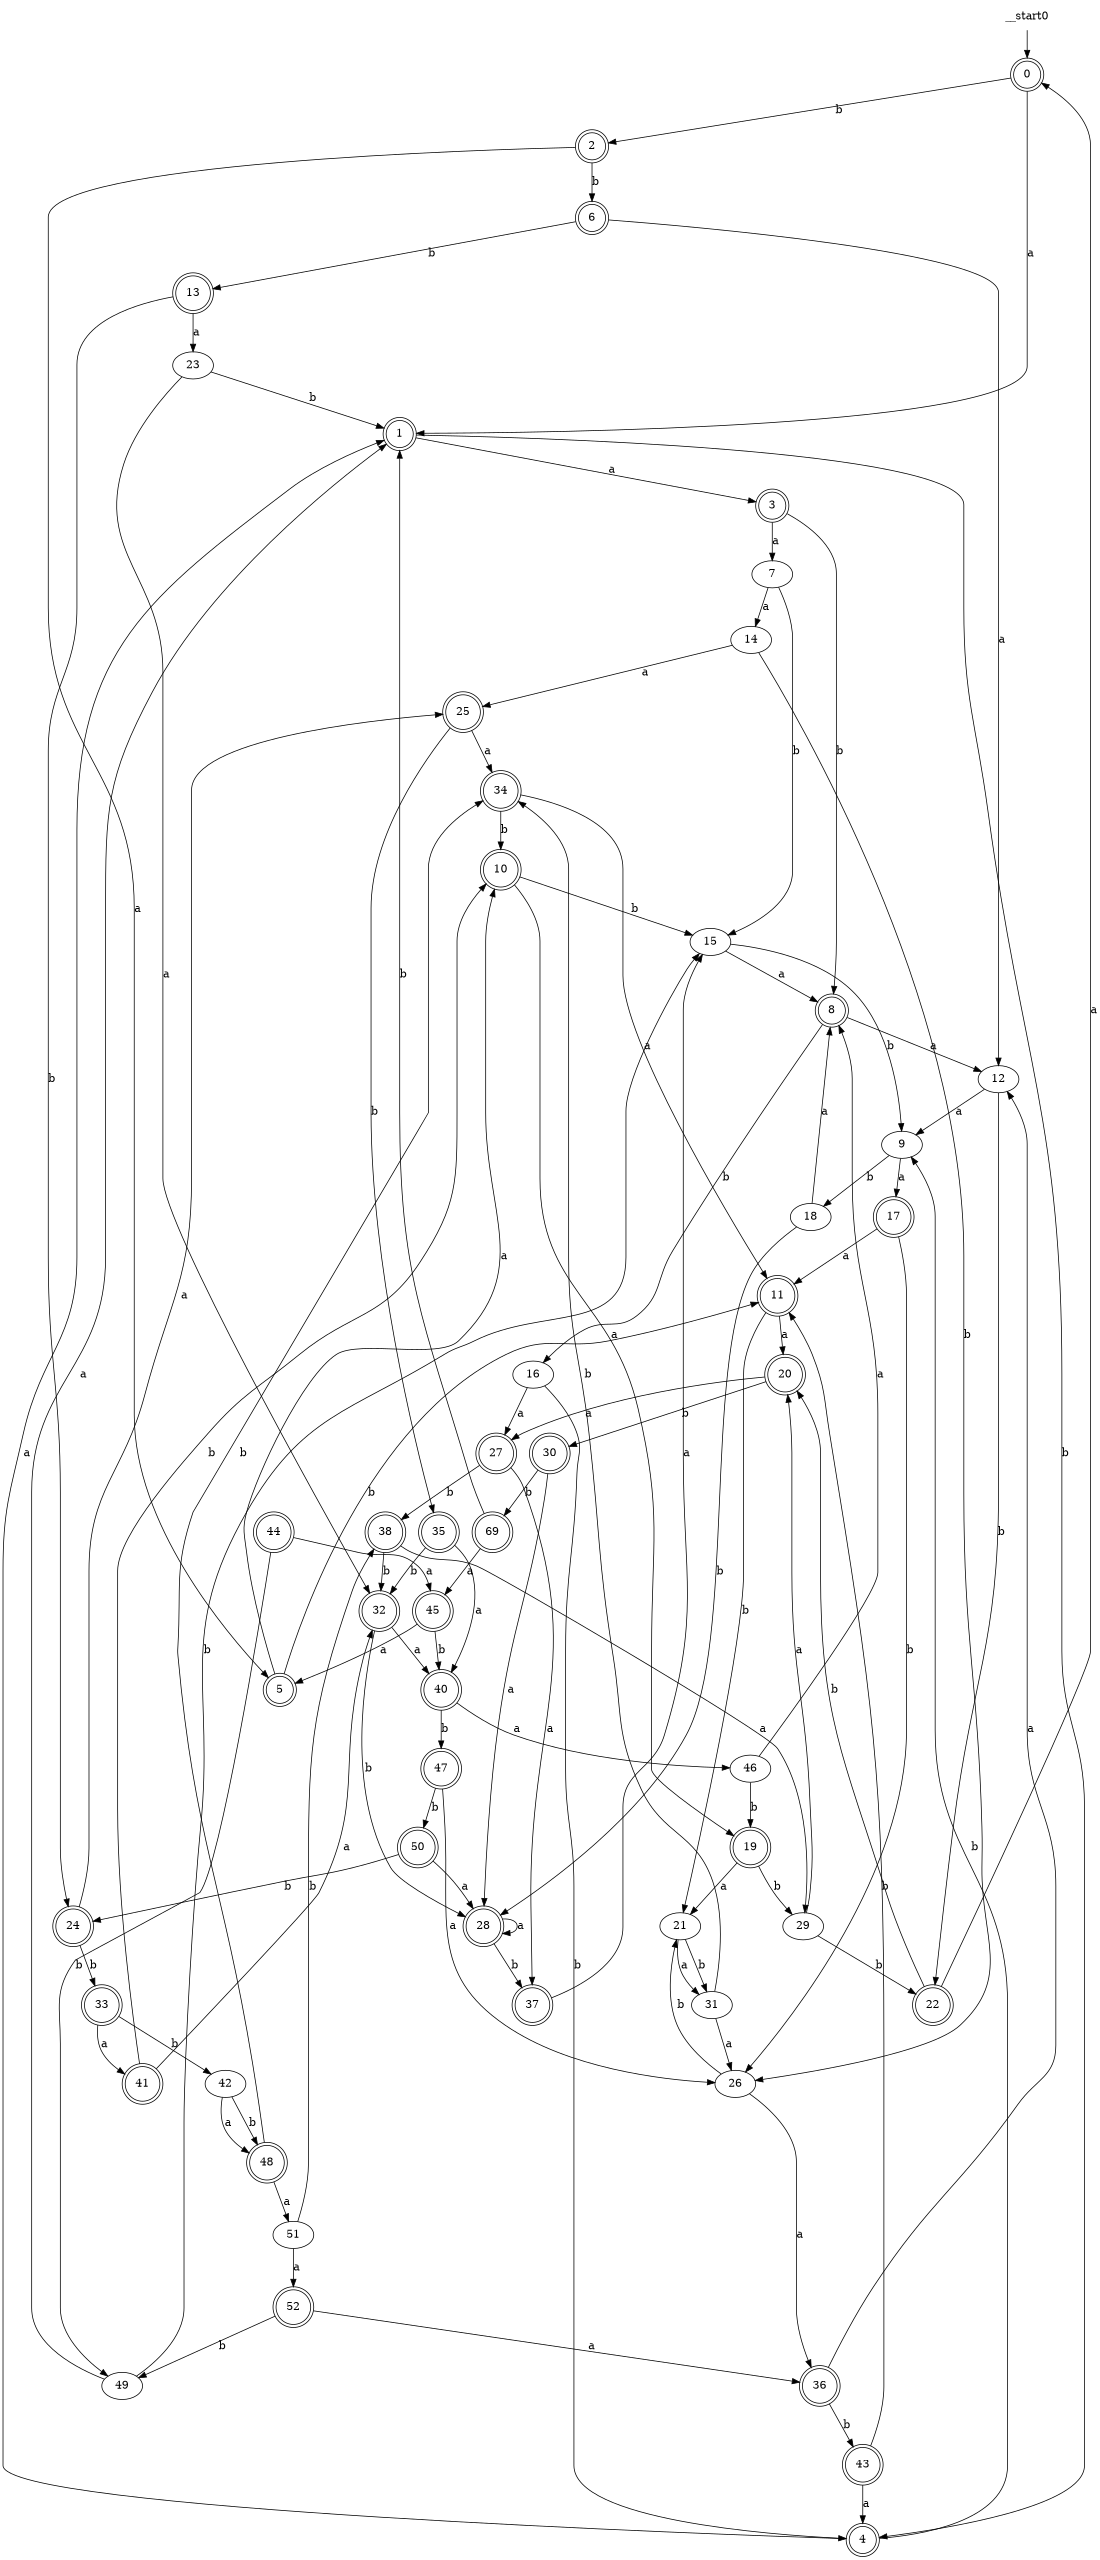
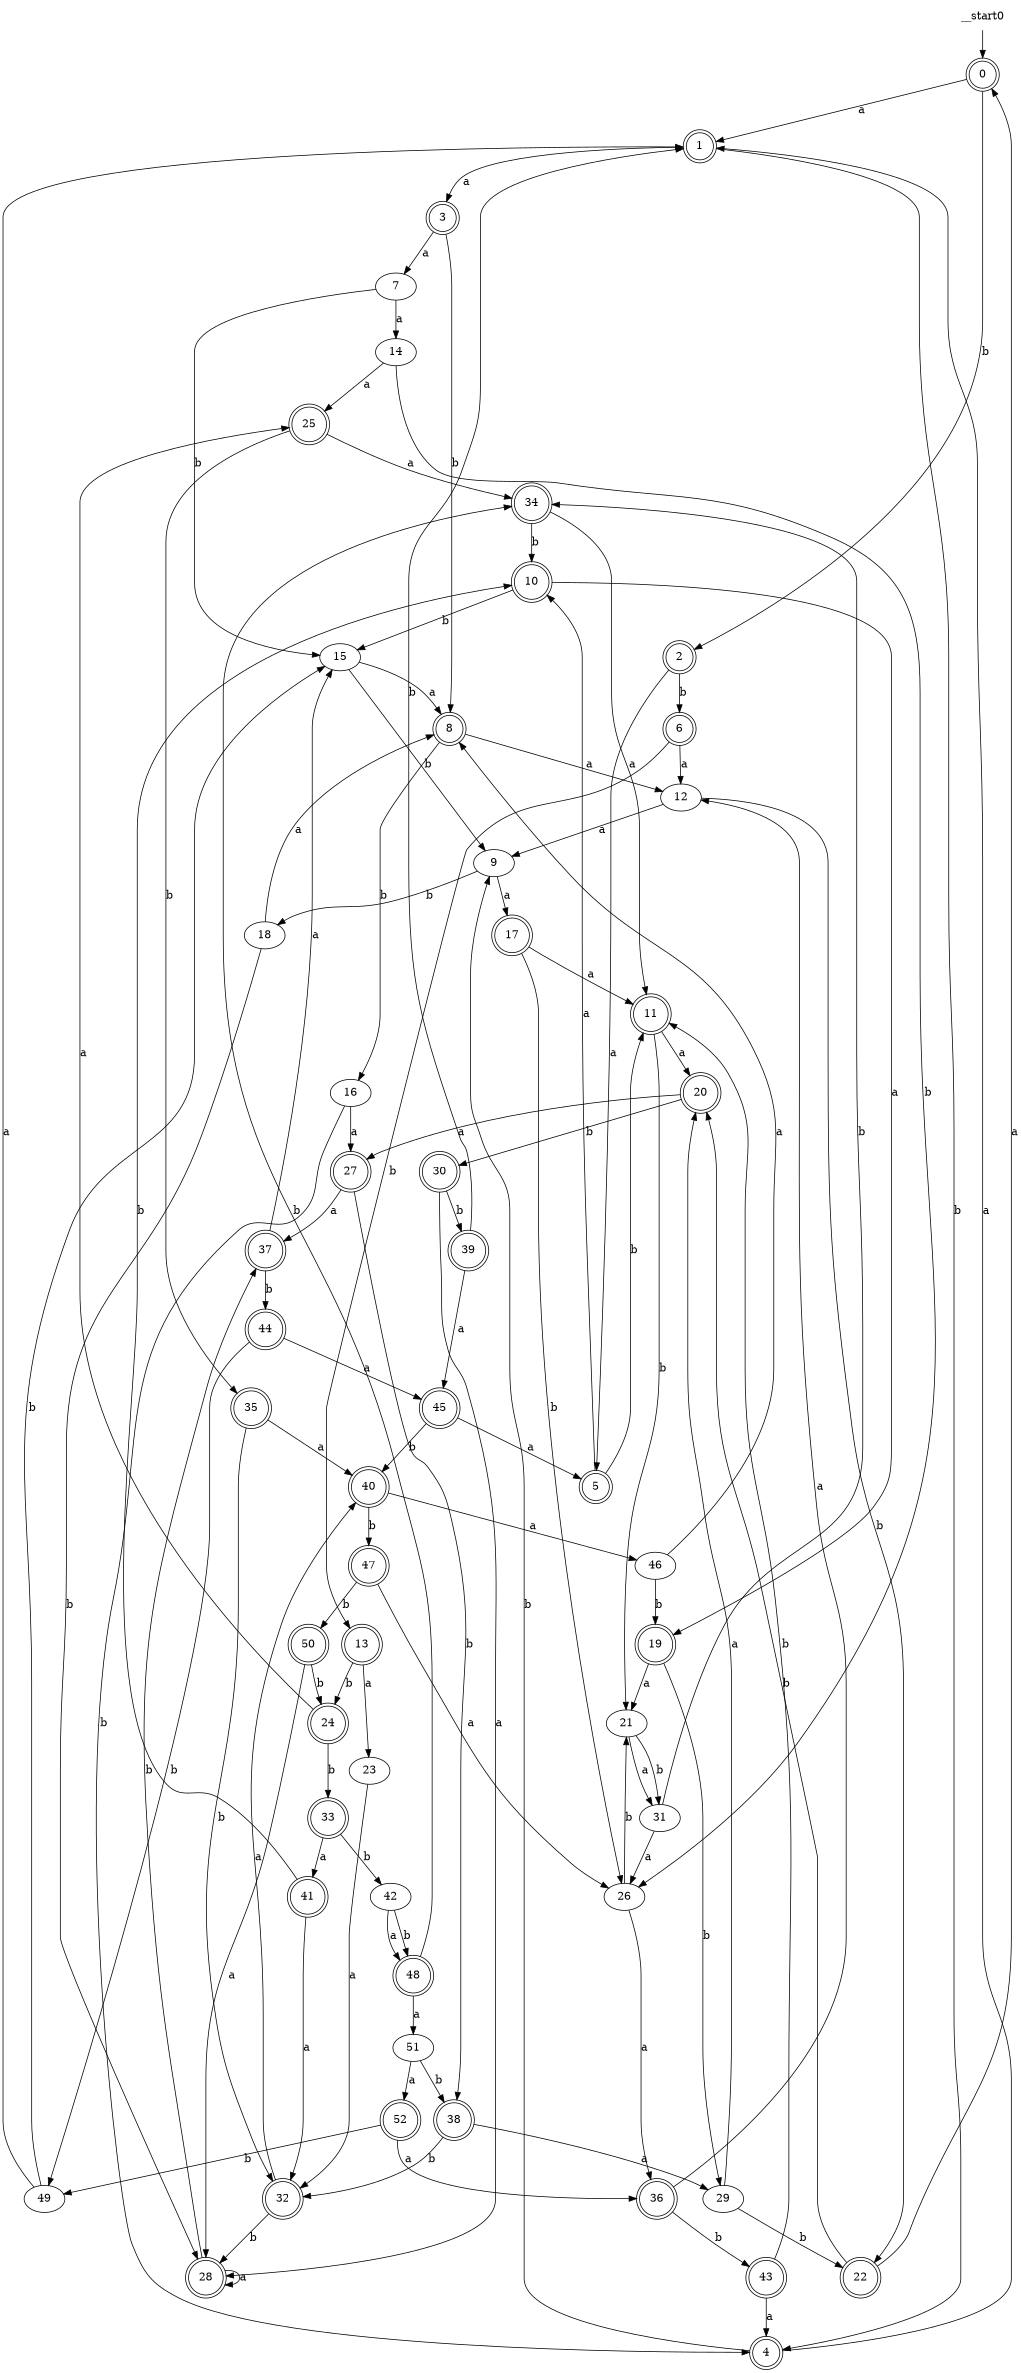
(294, 399) -> none
none -> (265, 1286)
(492, 1532) -> (468, 1251)
